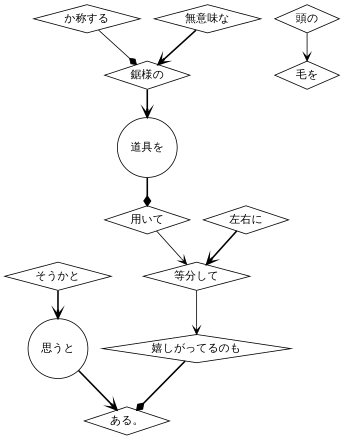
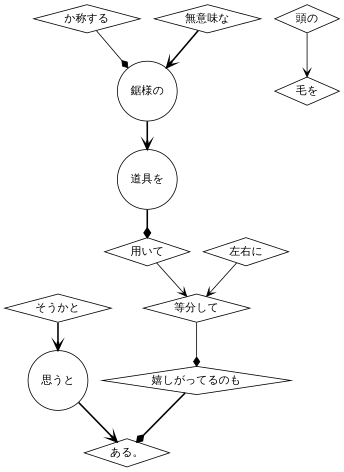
(147, 75) -> (147, 91)
(224, 245) -> (224, 277)
(197, 309) -> (197, 340)
